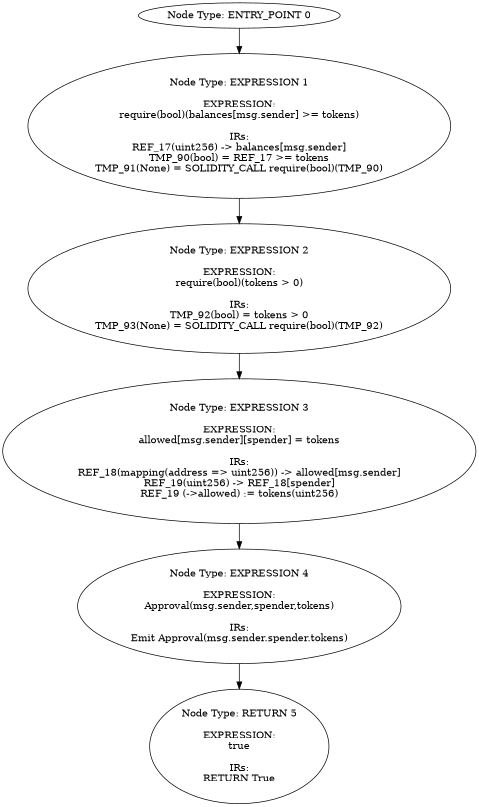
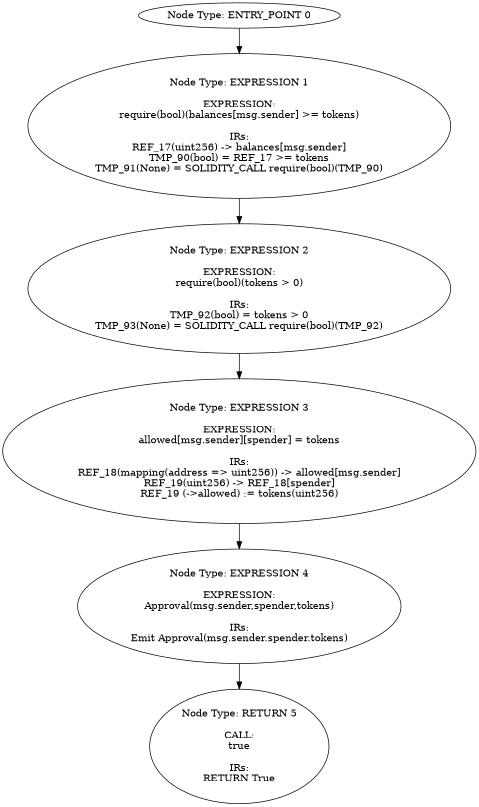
(239, 746) -> (239, 746)
